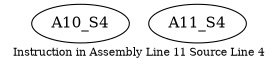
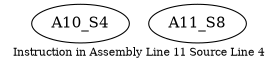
(198, 24) -> (198, 24)
